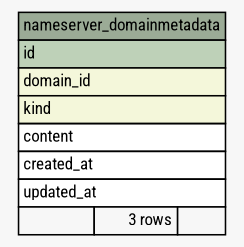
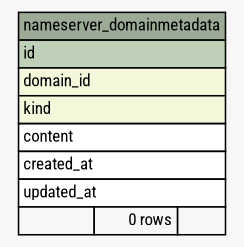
(151, 220) -> (151, 220)
